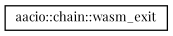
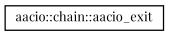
(86, 18) -> (84, 18)
